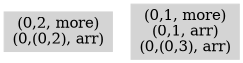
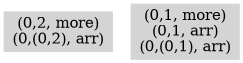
(185, 32) -> (185, 32)
